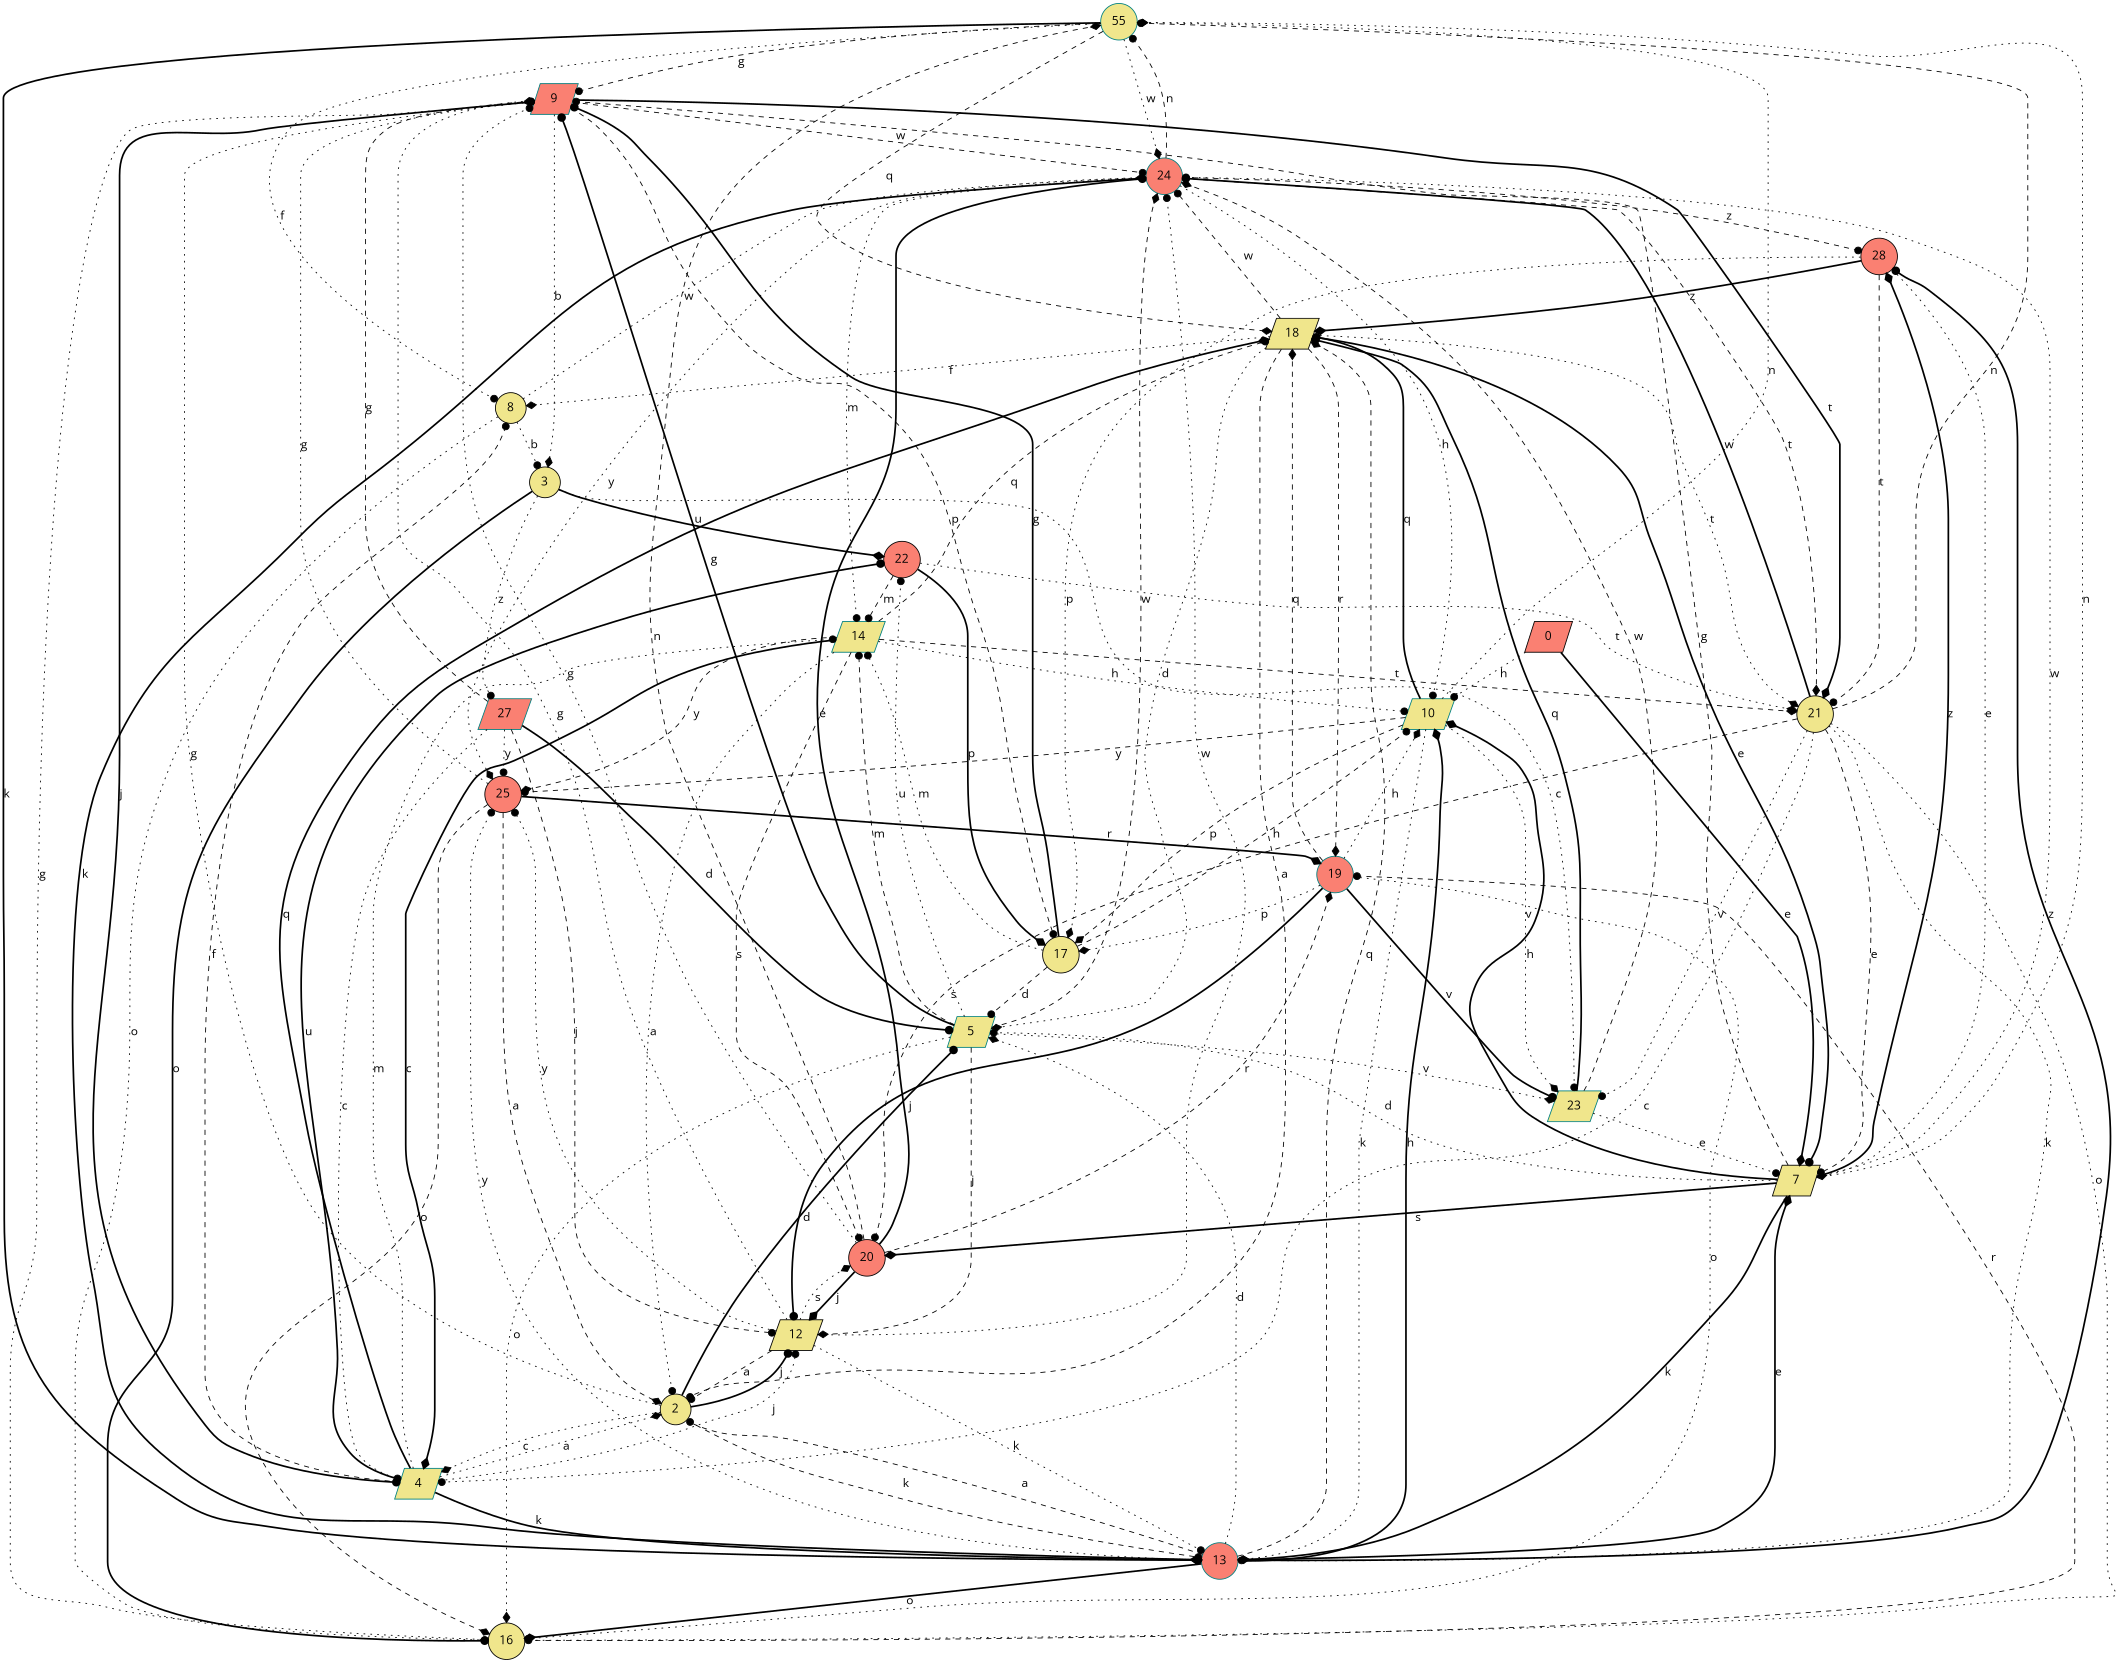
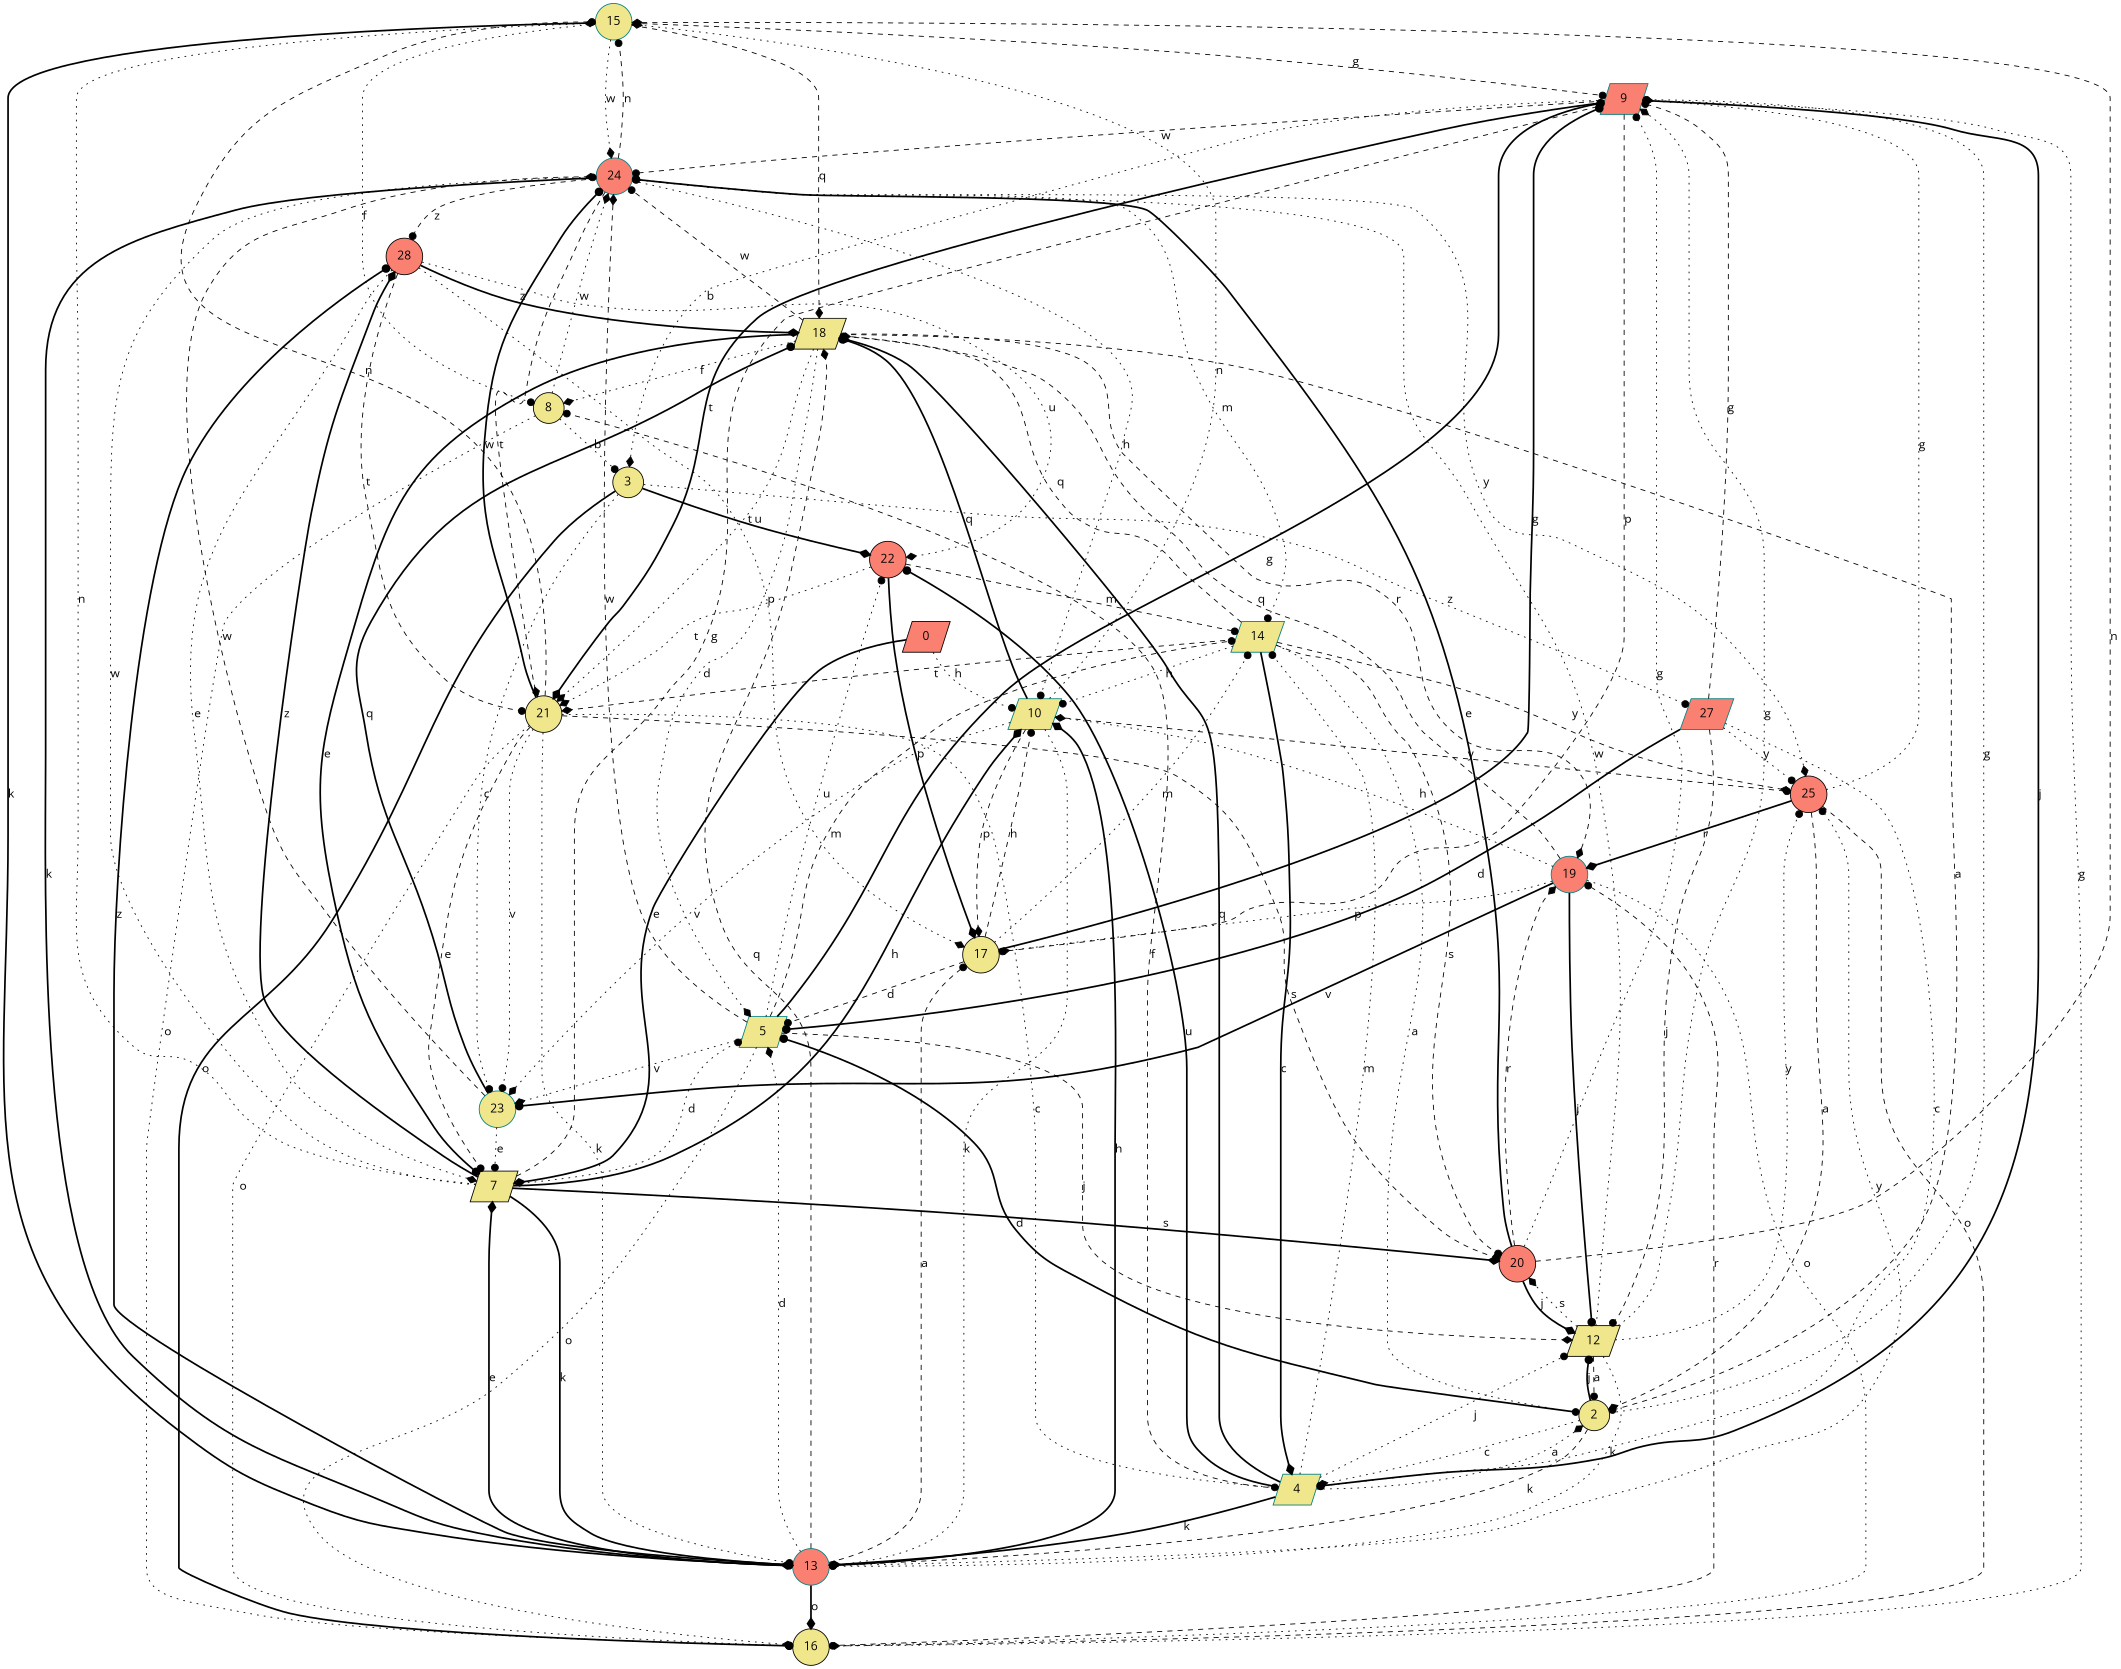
(1119, 22) -> (614, 22)
none -> (860, 307)
(1574, 1106) -> (497, 1109)
(950, 1479) -> (921, 1286)
